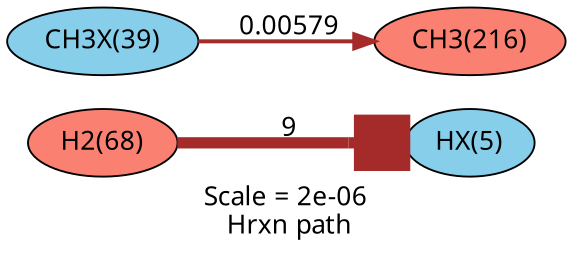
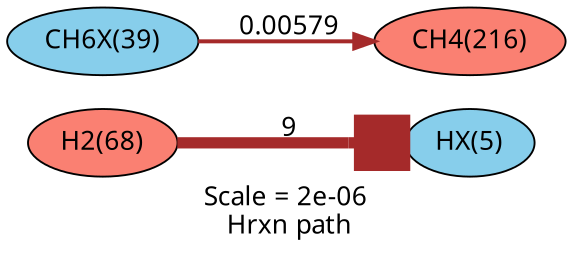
(103, 41) -> (103, 41)
(470, 41) -> (470, 41)
